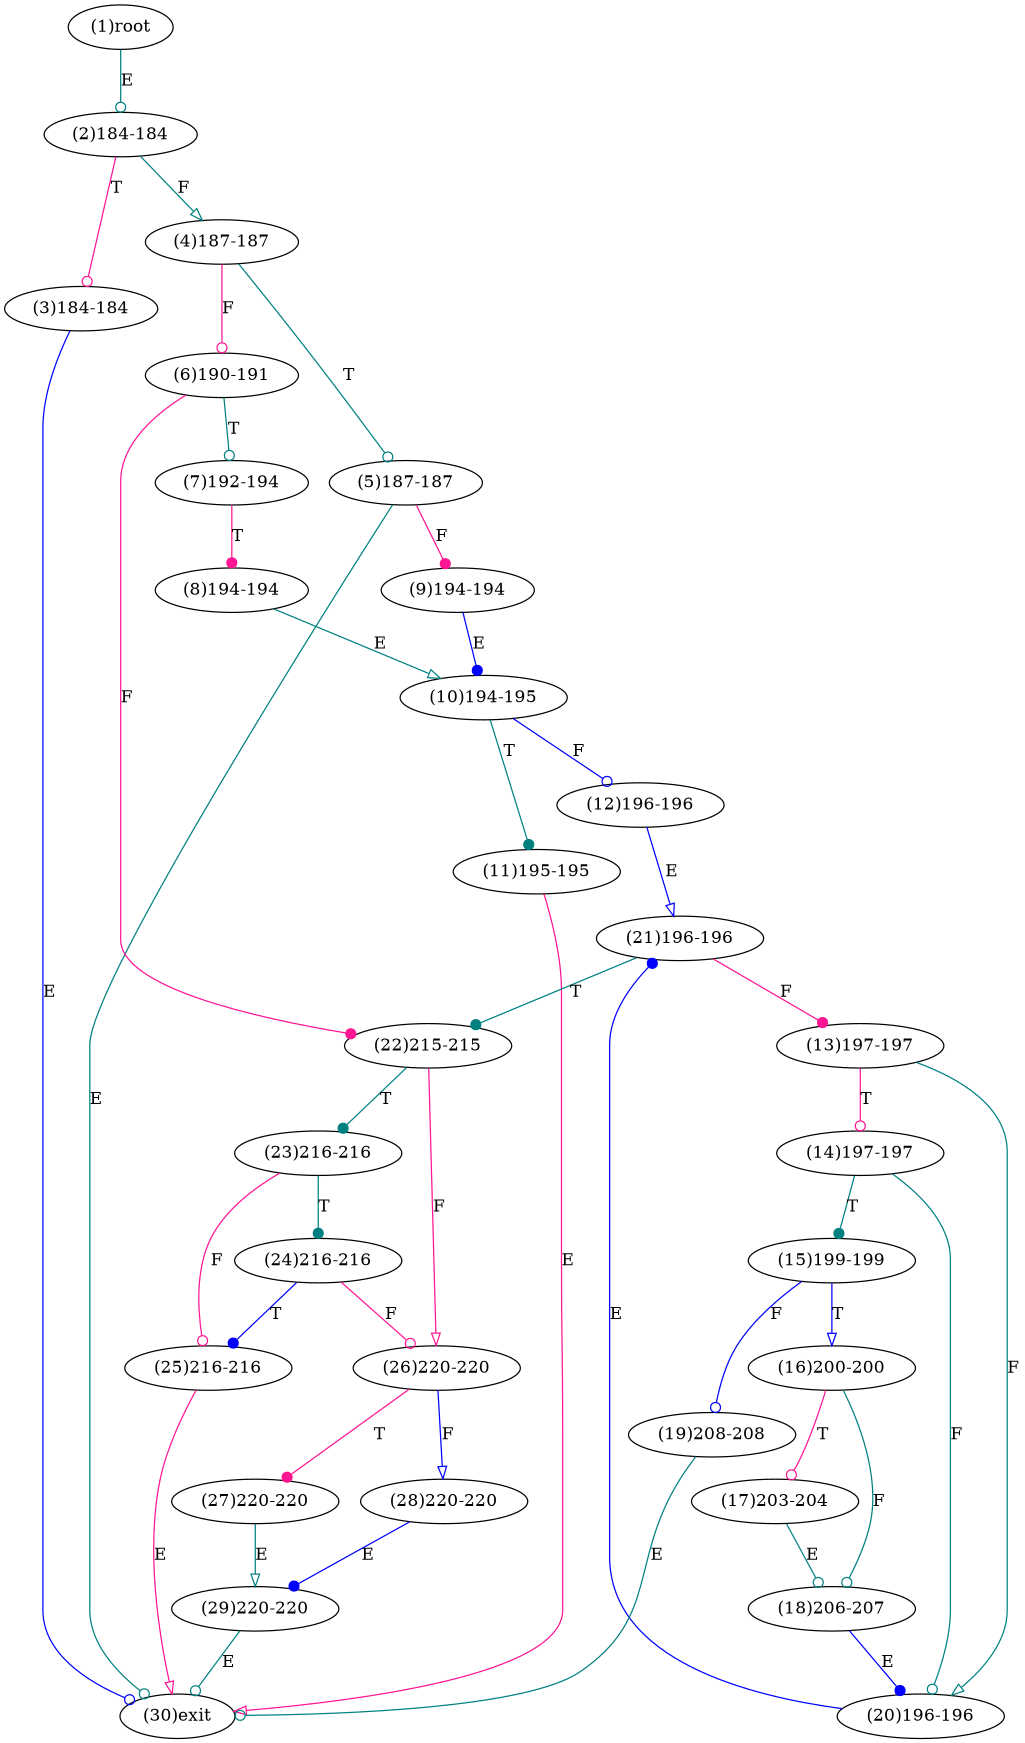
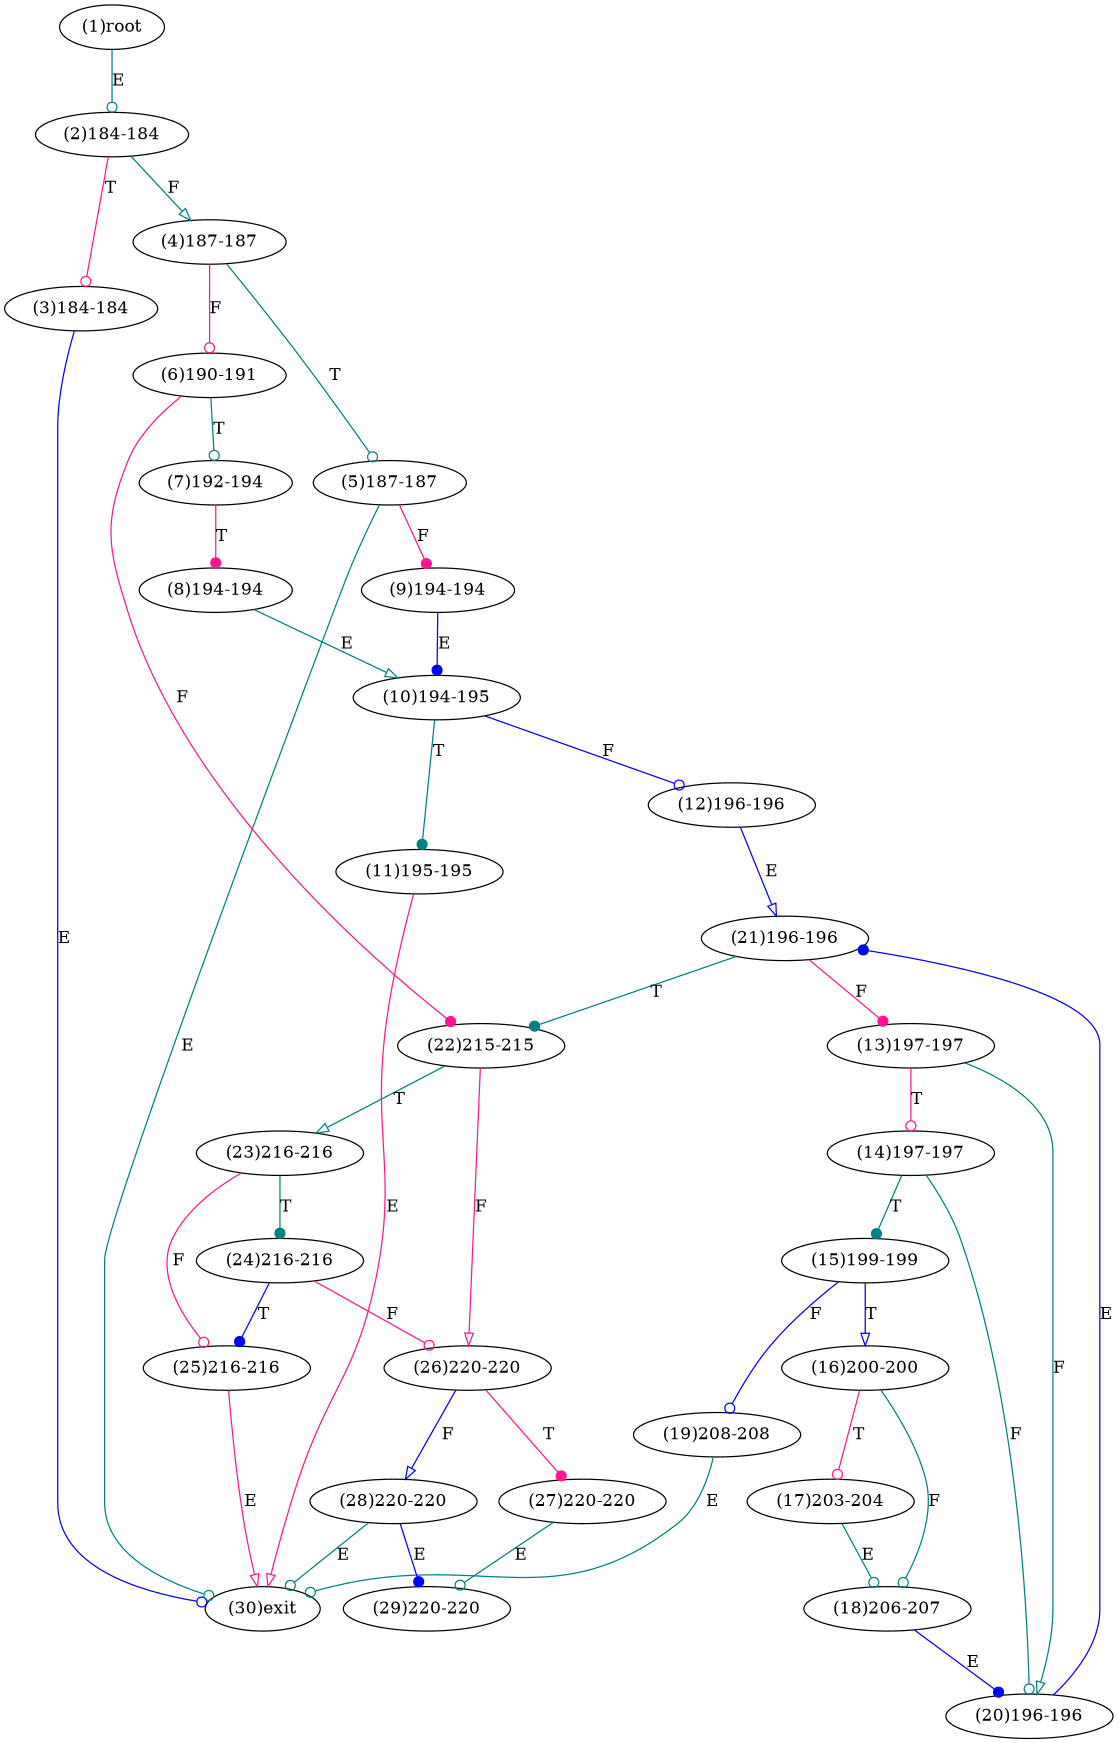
(377, 1096) -> (389, 1095)
(255, 1549) -> (509, 1552)
(219, 1659) -> (331, 1552)
